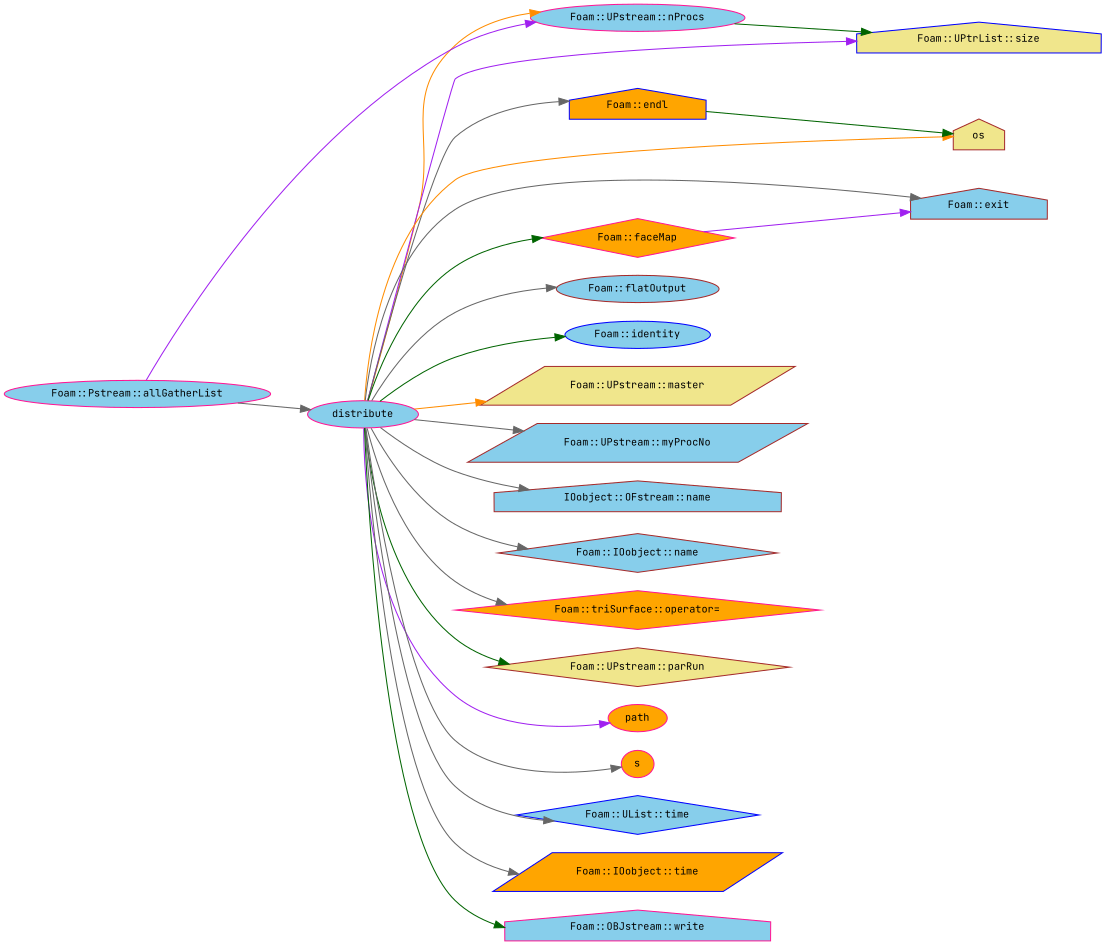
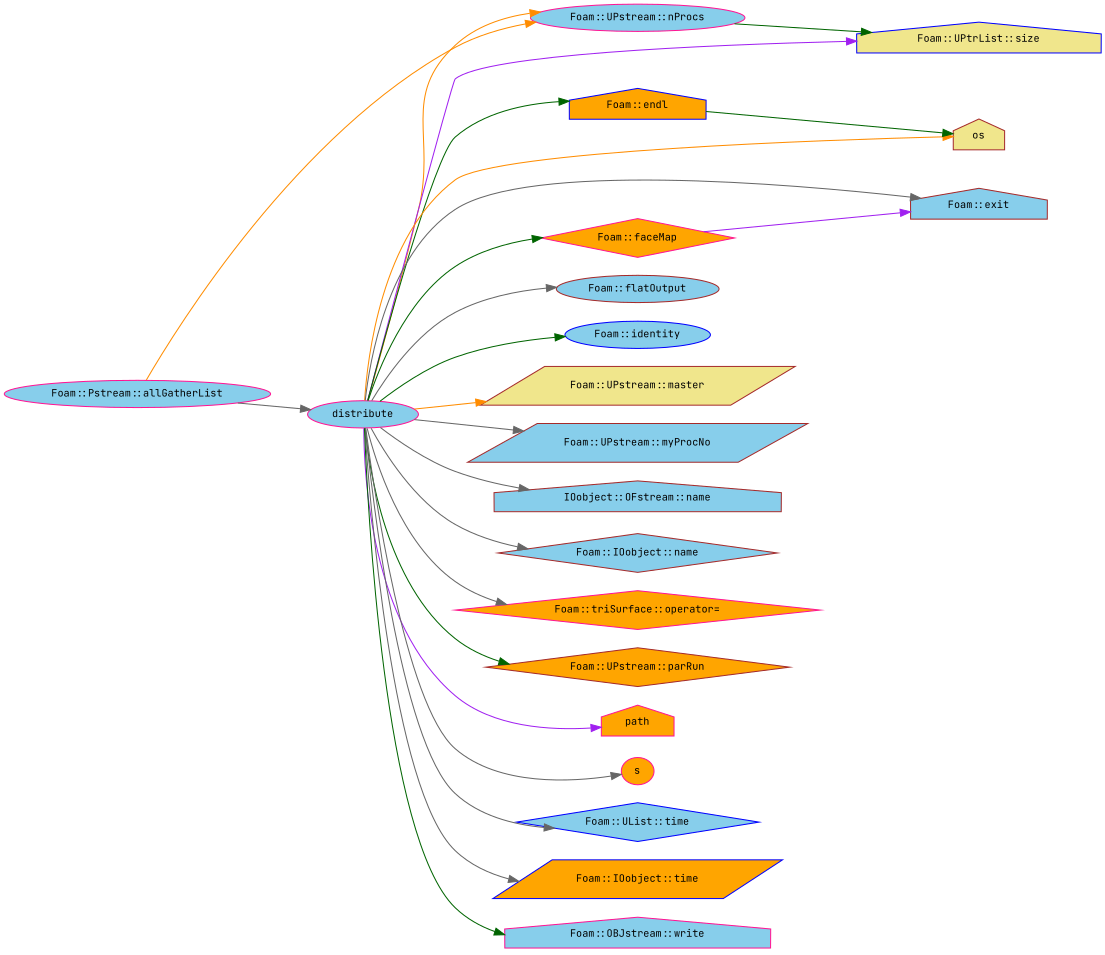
(306, 167) -> (306, 167)
(429, 195) -> (429, 195)
(638, 667) -> (638, 667)
(638, 718) -> (638, 722)
